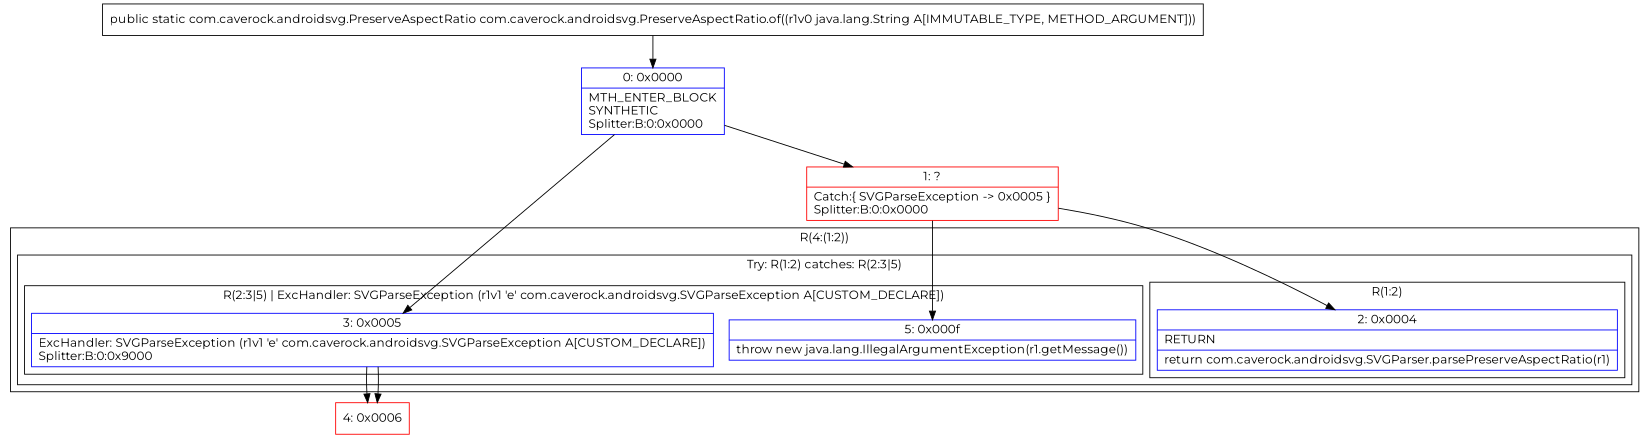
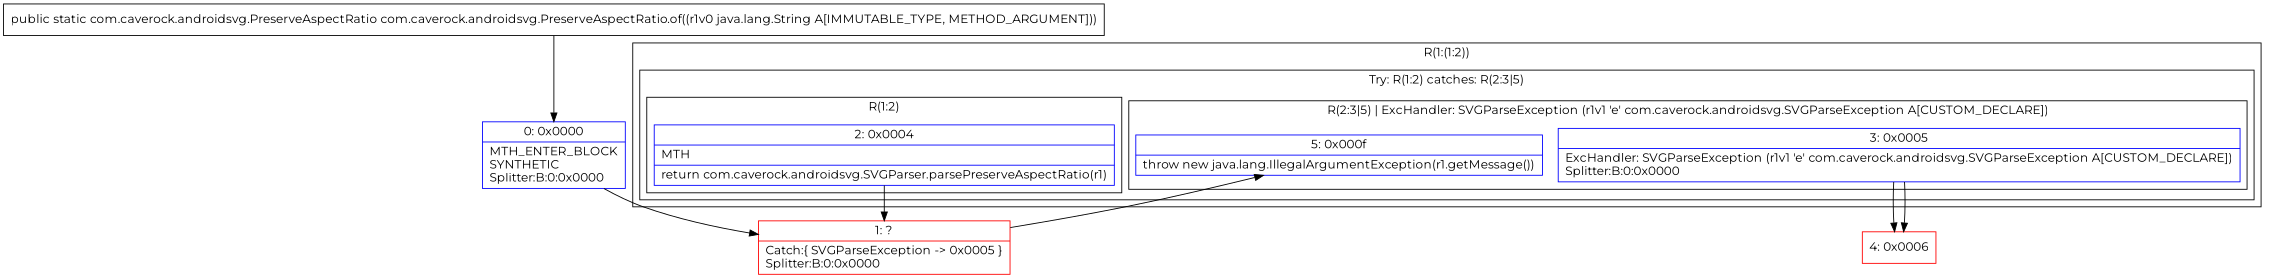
(512, 221) -> none
(825, 238) -> (1447, 53)
(1197, 245) -> (884, 199)
(1190, 340) -> (676, 155)
(96, 356) -> (1623, 171)
